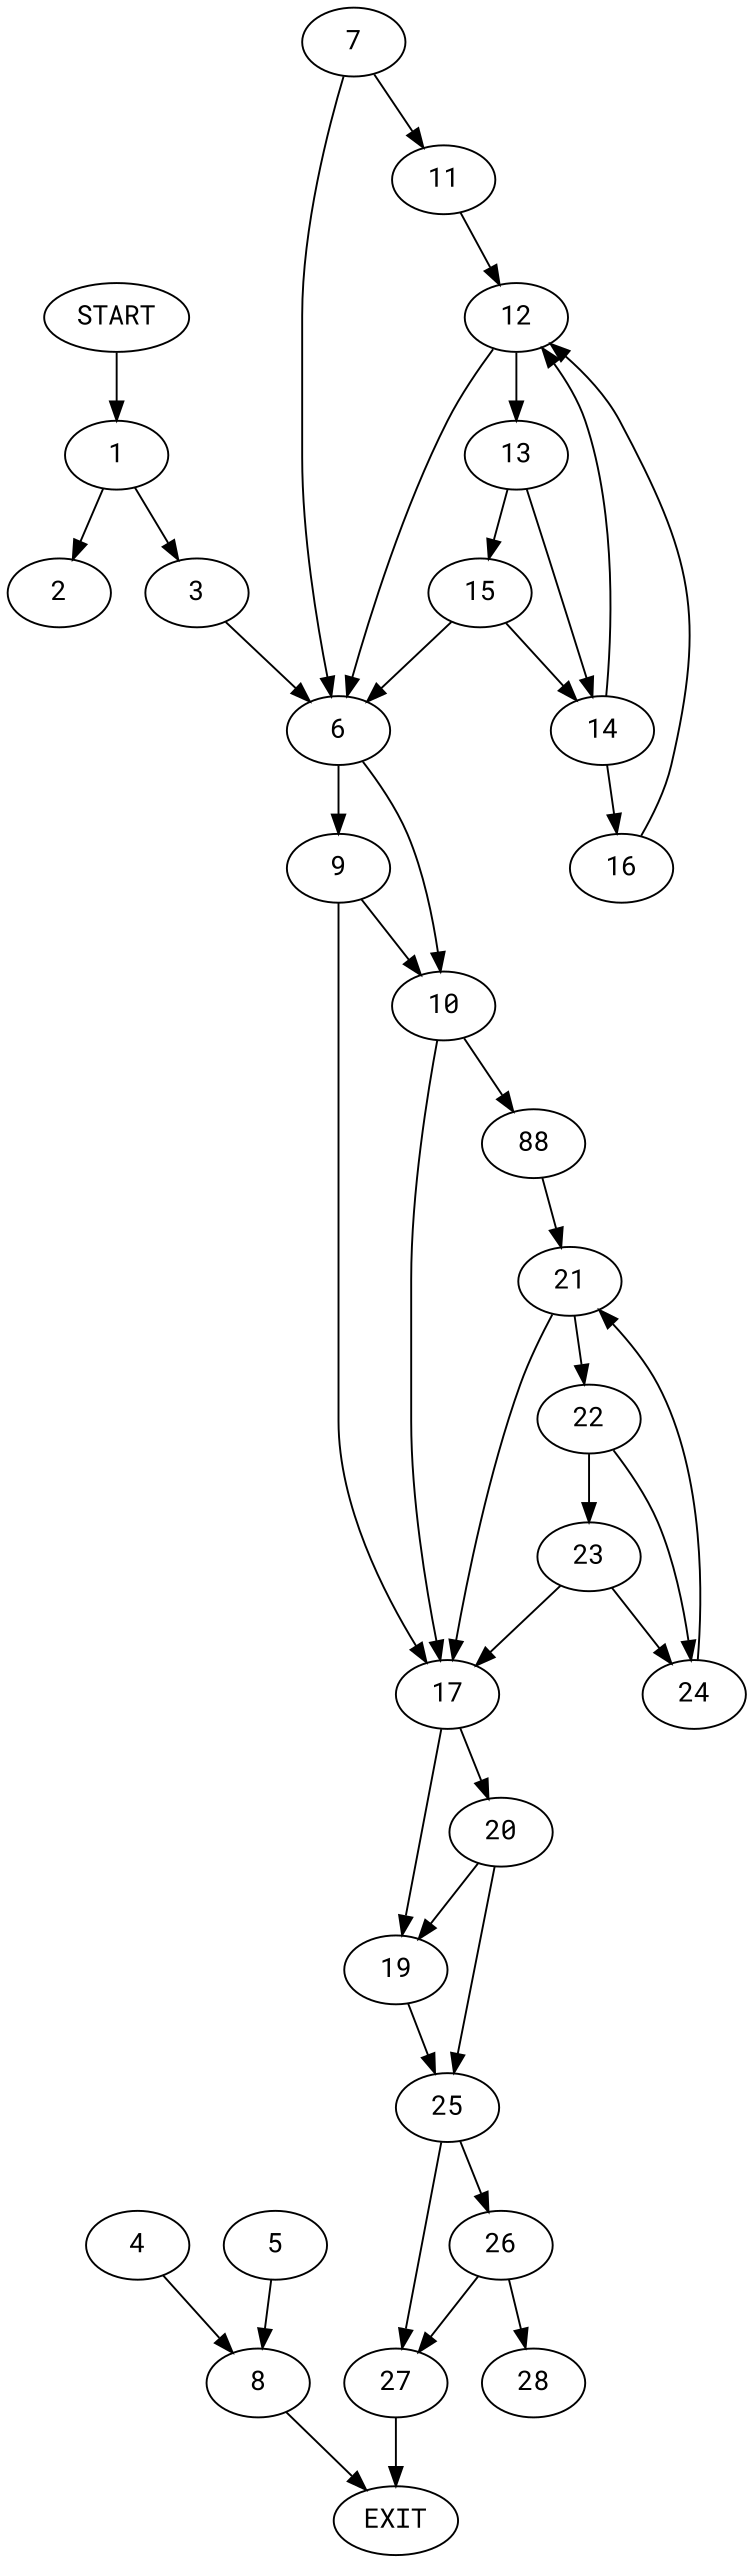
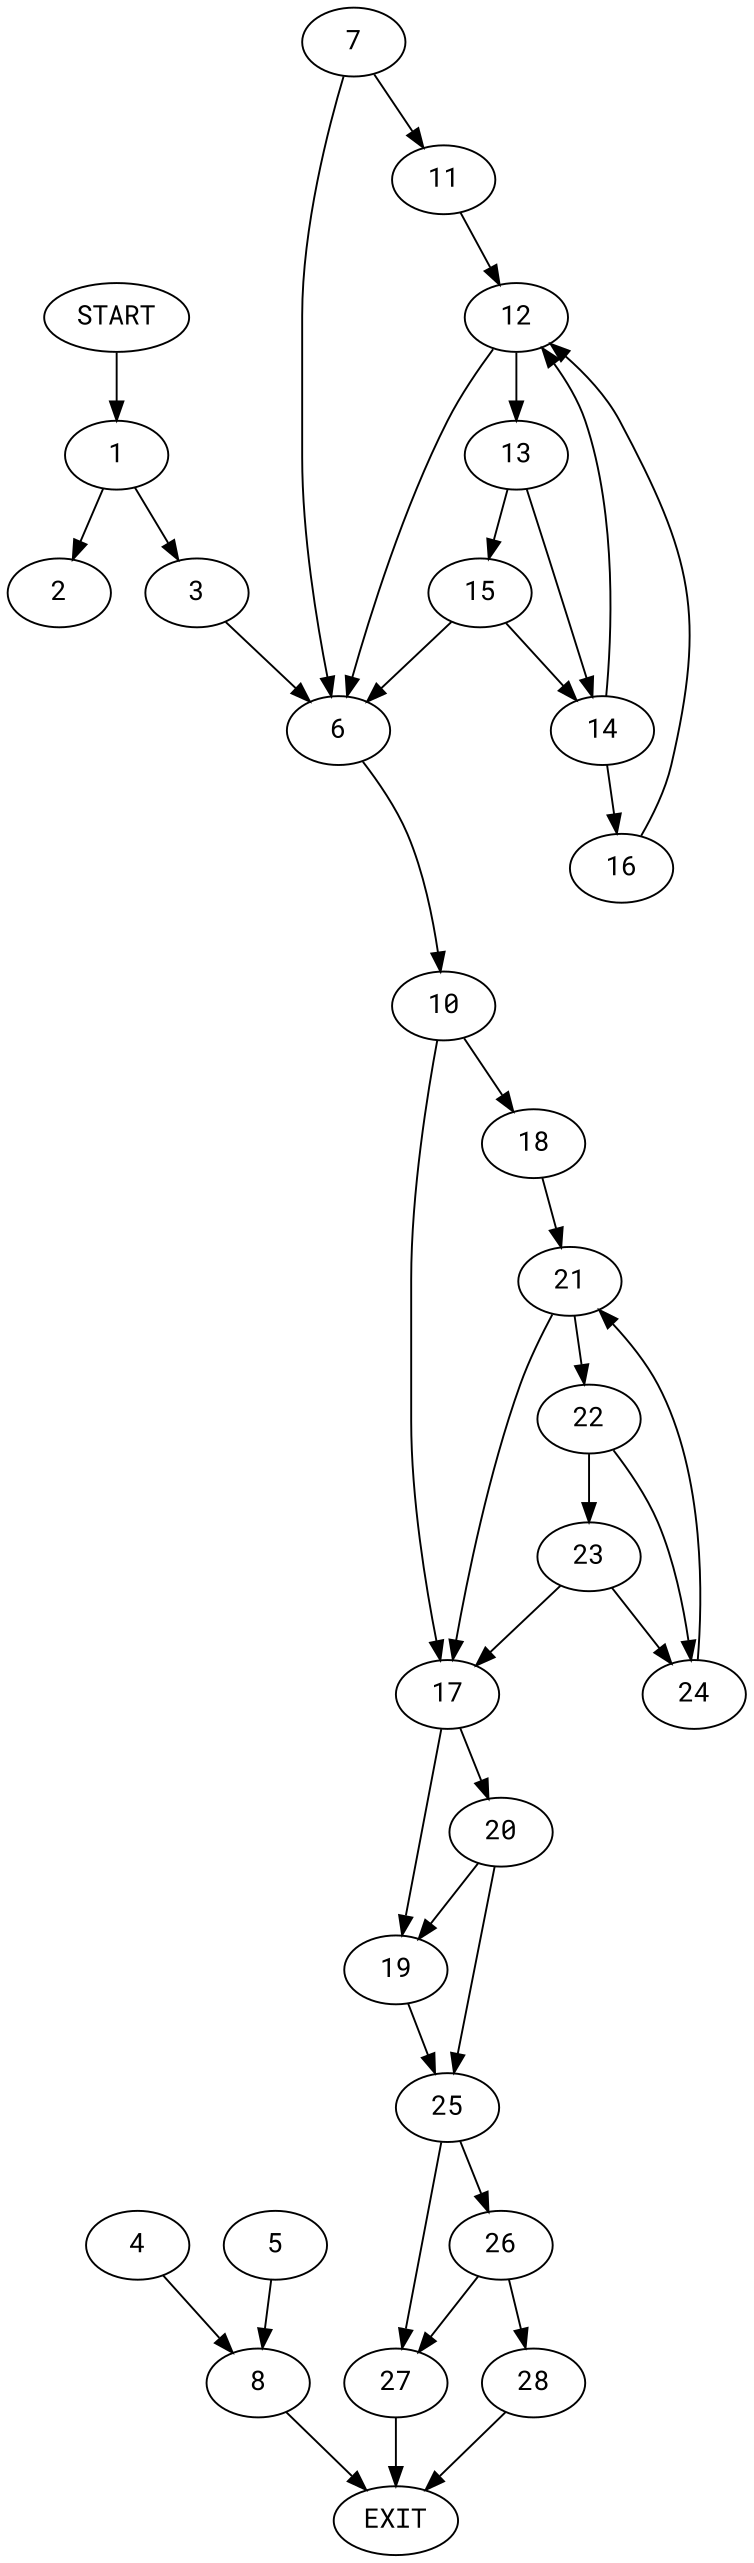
(339, 868) -> none
(534, 1144) -> (534, 1144)
none -> (473, 2444)
